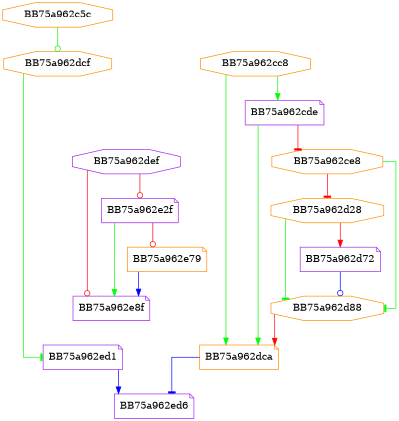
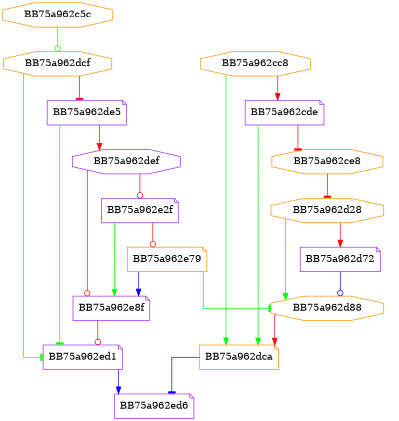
(278, 85) -> (278, 85)
none -> (87, 113)
(396, 233) -> (217, 308)
(286, 258) -> (286, 258)
none -> (98, 330)
